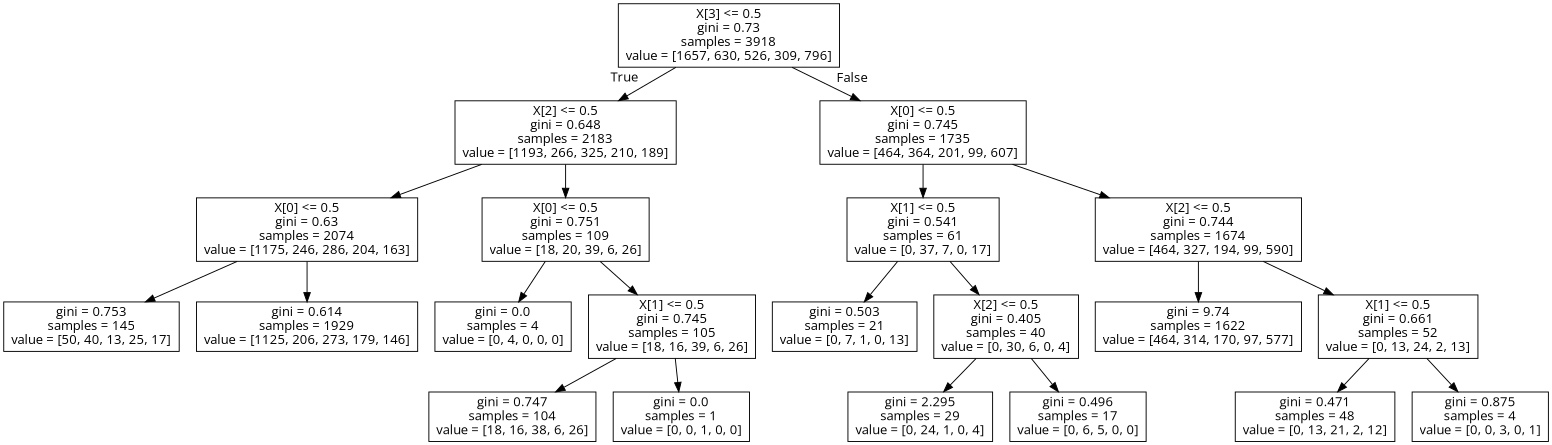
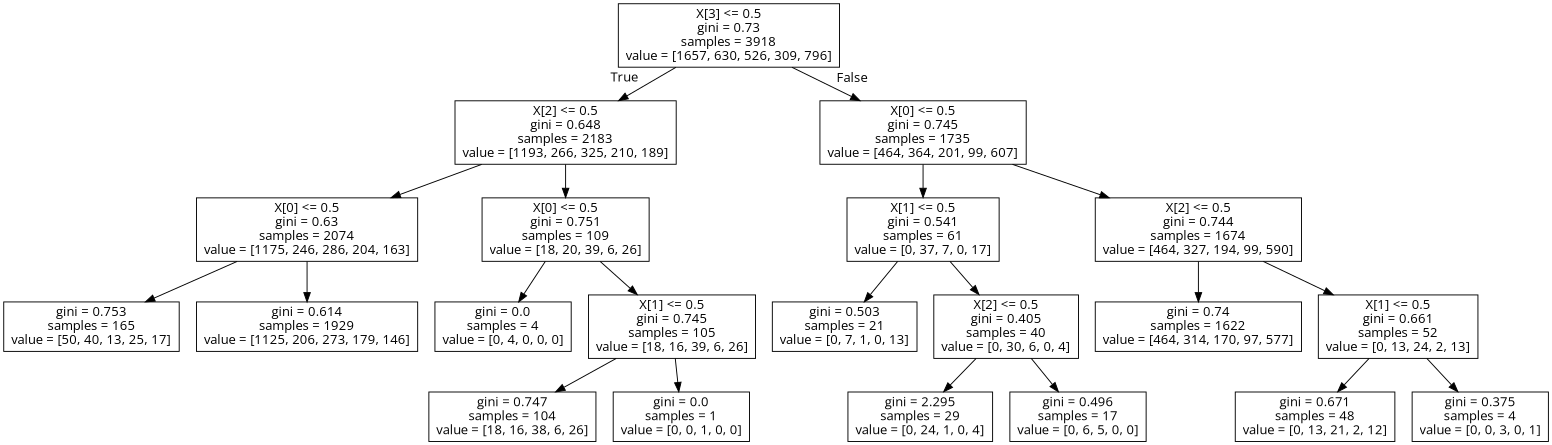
(91, 327) -> (91, 327)
(1198, 327) -> (1198, 327)
(1315, 417) -> (1315, 417)
(1480, 417) -> (1480, 417)
